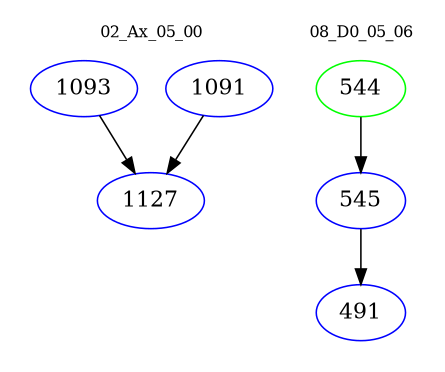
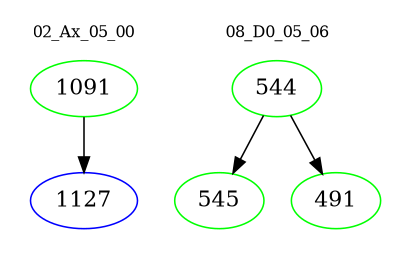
(84, 89) -> none
(219, 89) -> (84, 89)
(361, 201) -> (219, 201)
(361, 249) -> (303, 138)
(361, 313) -> (336, 201)
